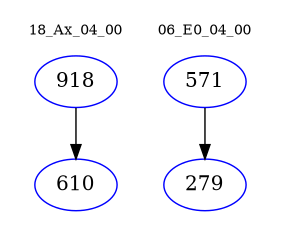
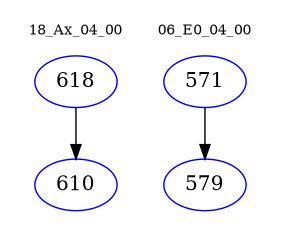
(76, 82) -> (76, 82)
(205, 185) -> (205, 185)
